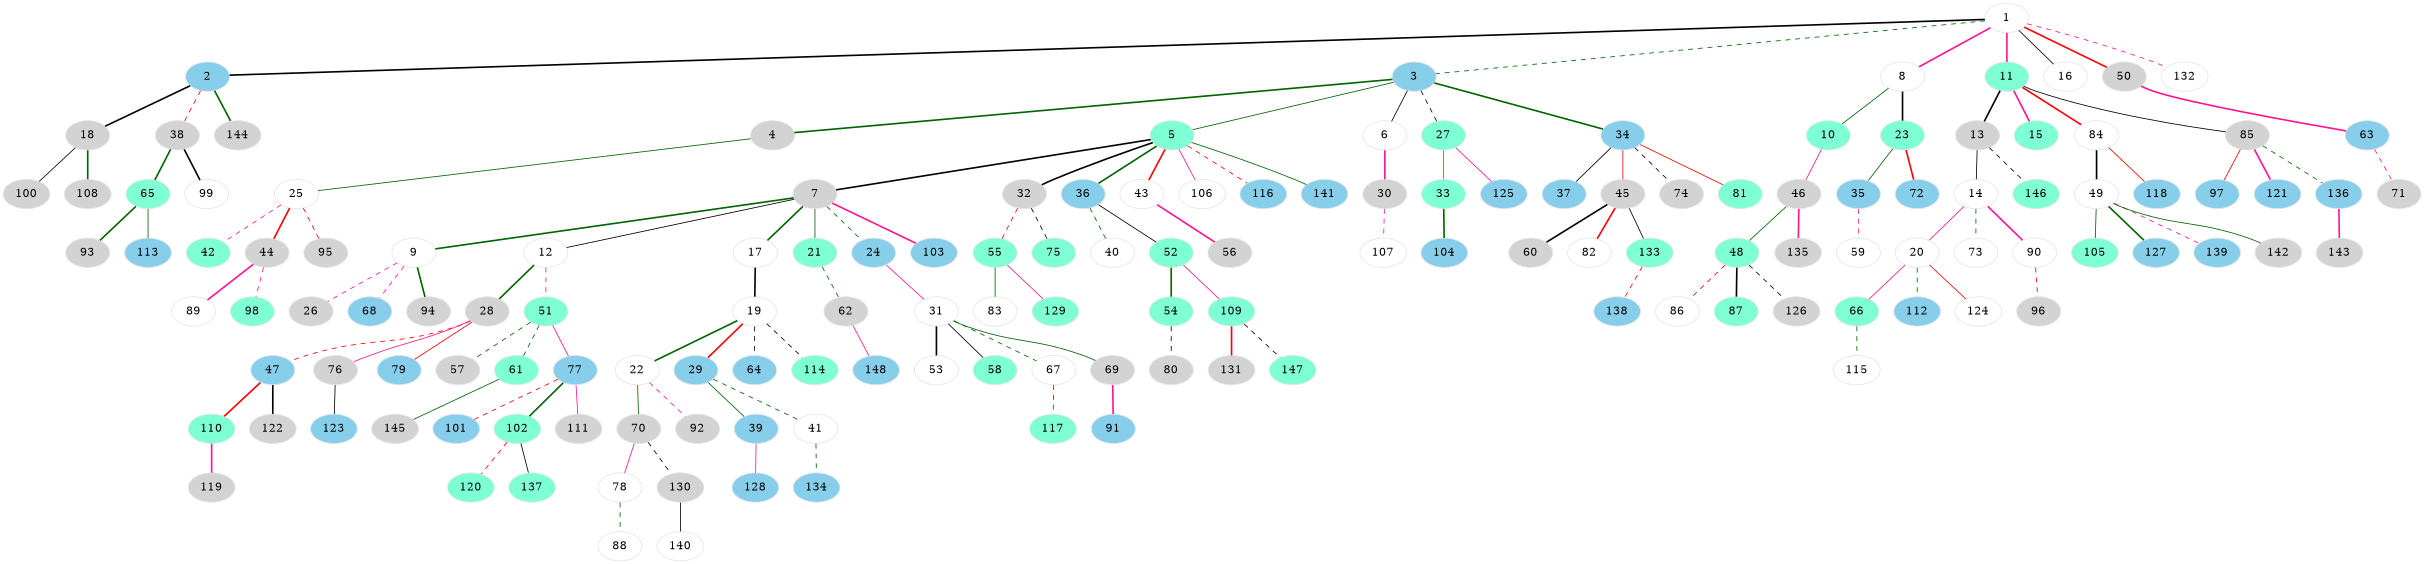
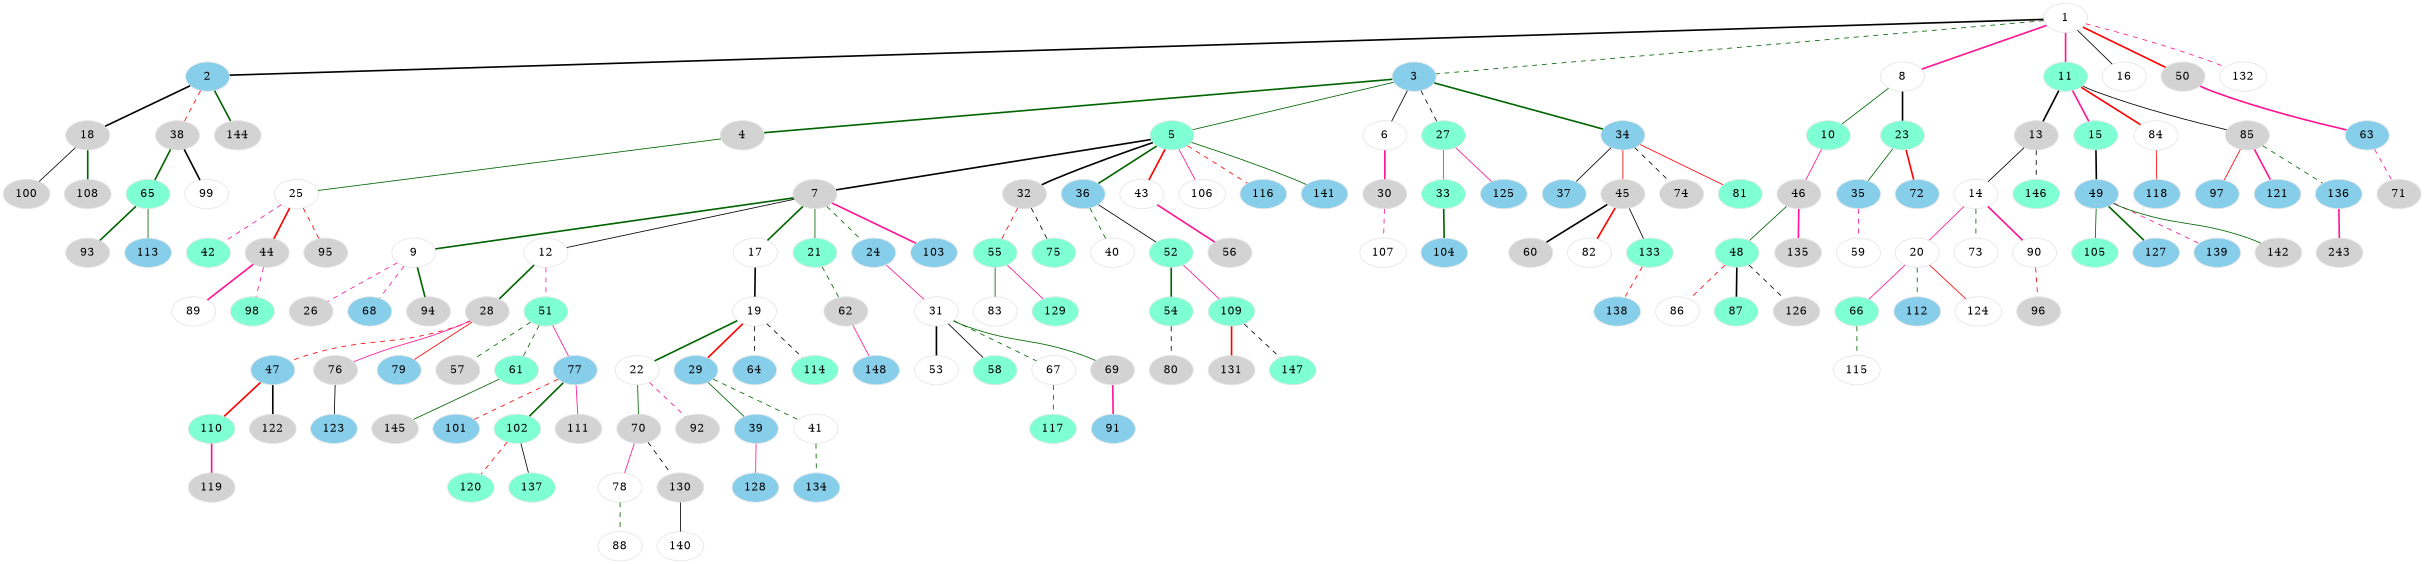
(2097, 165) -> (2096, 165)
(2097, 194) -> (2097, 194)
(2340, 253) -> (2340, 253)
